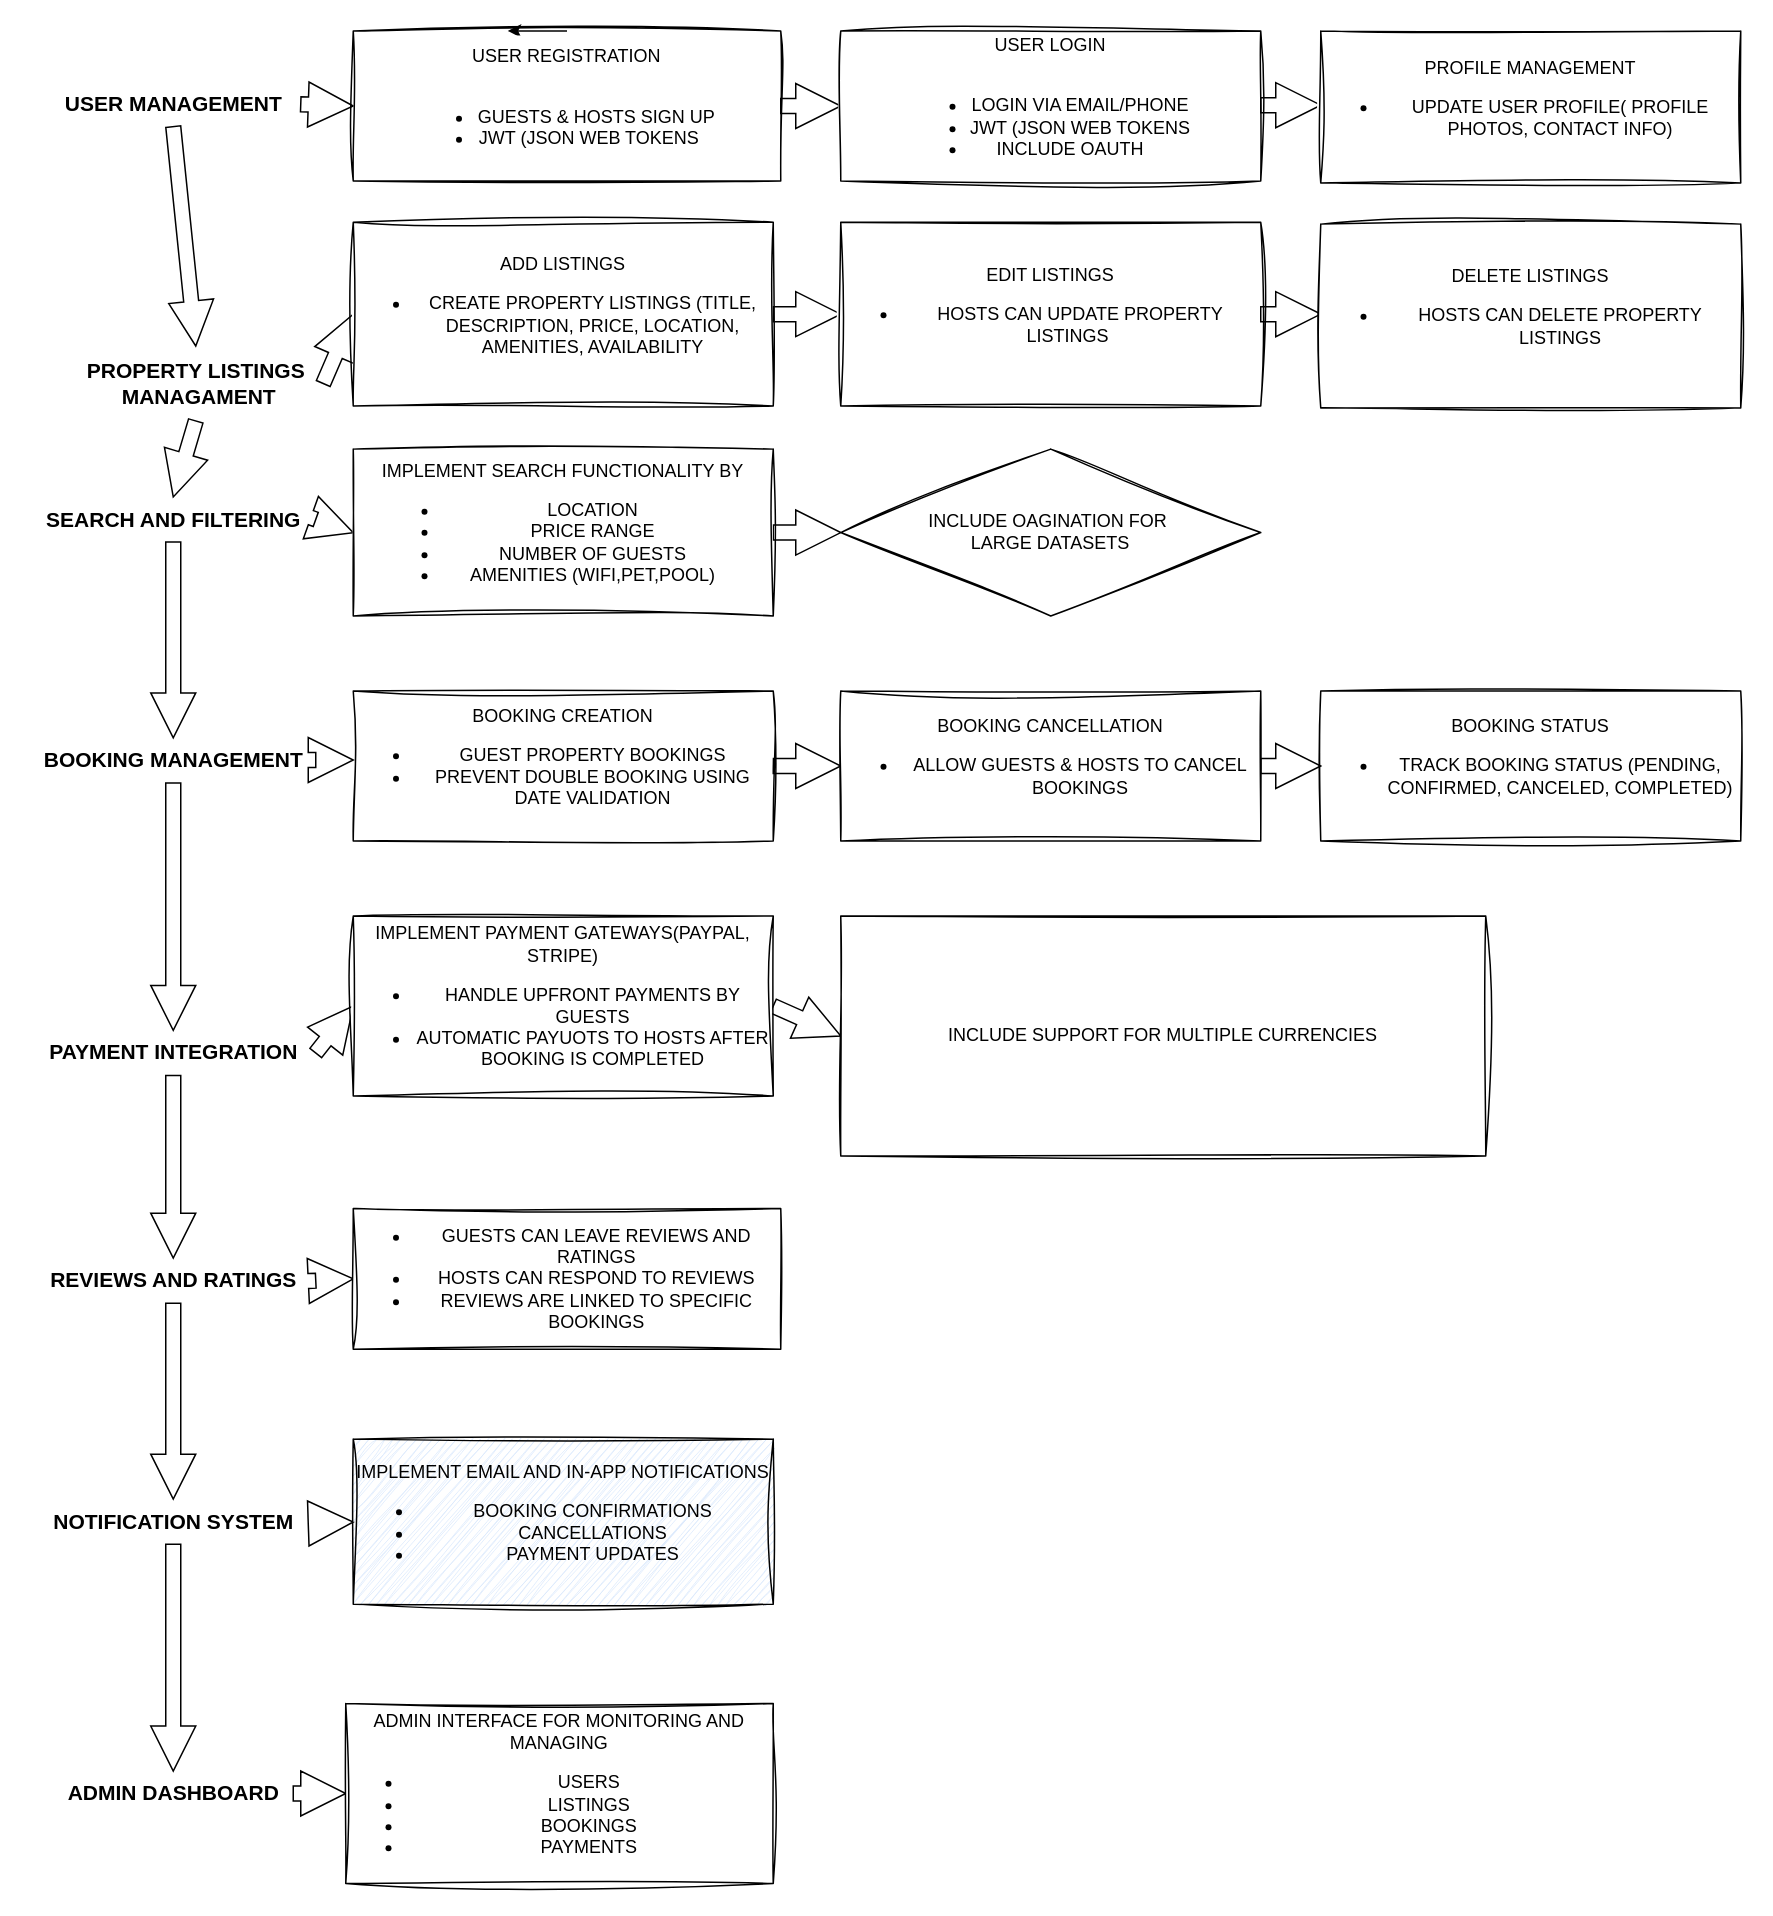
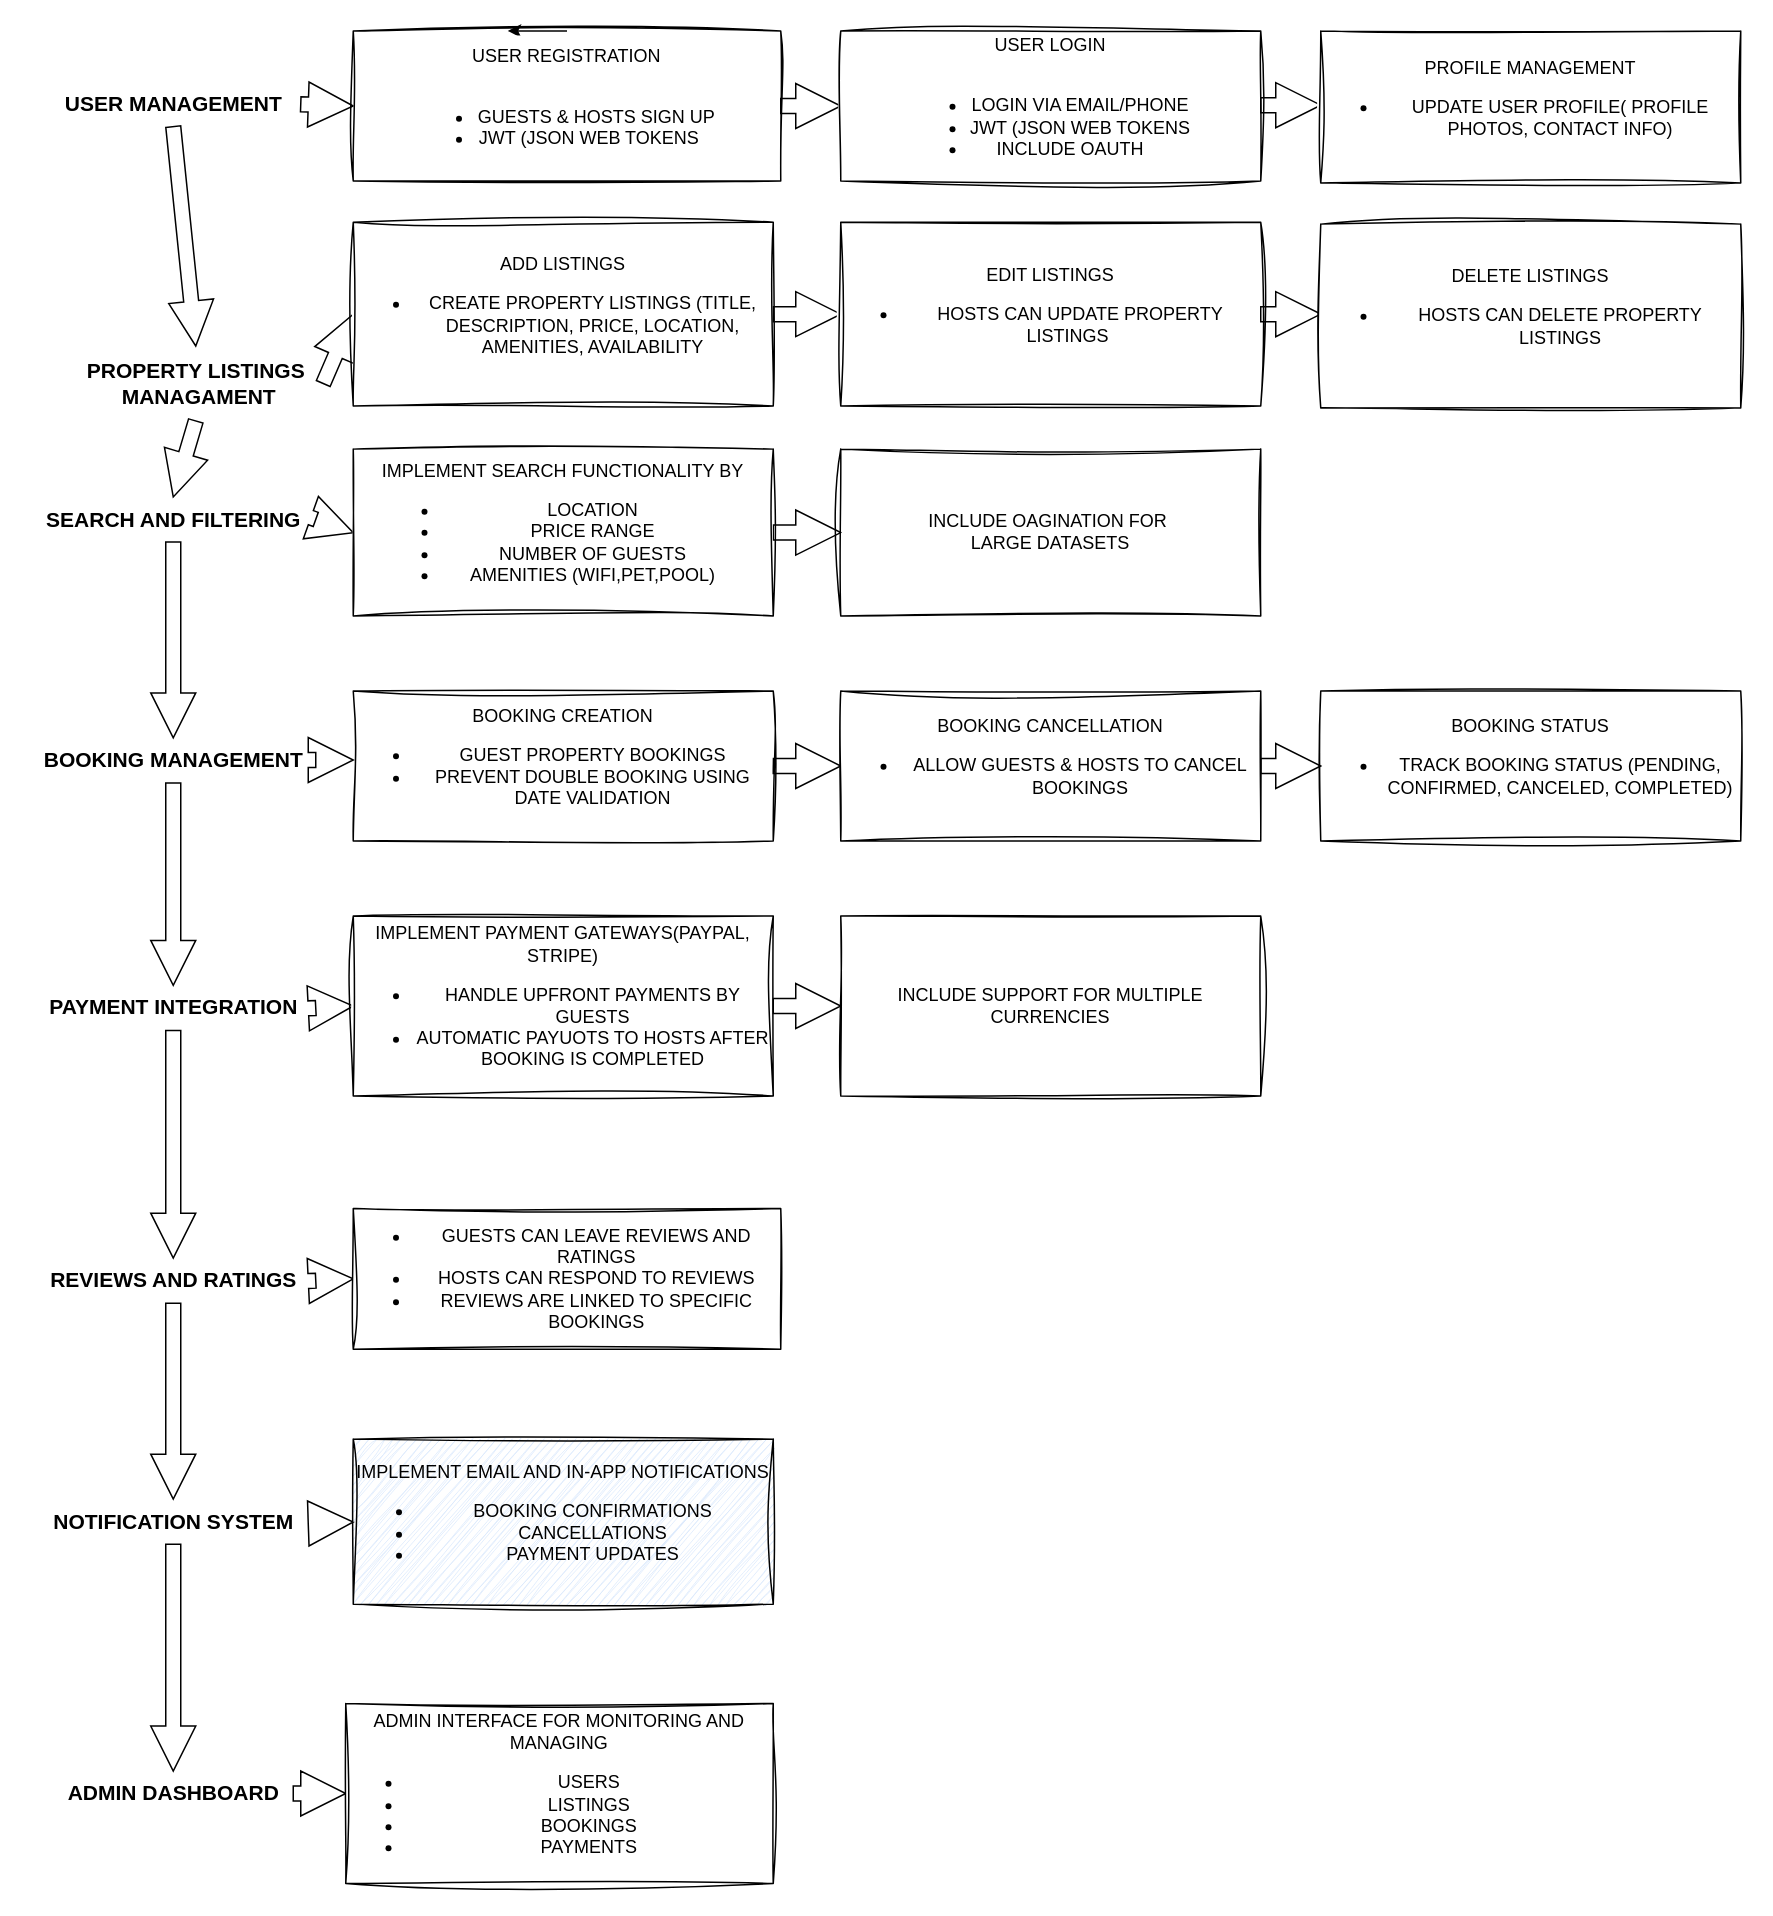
(1051, 532) -> (1051, 532)
(1163, 1036) -> (1051, 1006)
(173, 1053) -> (173, 1008)
